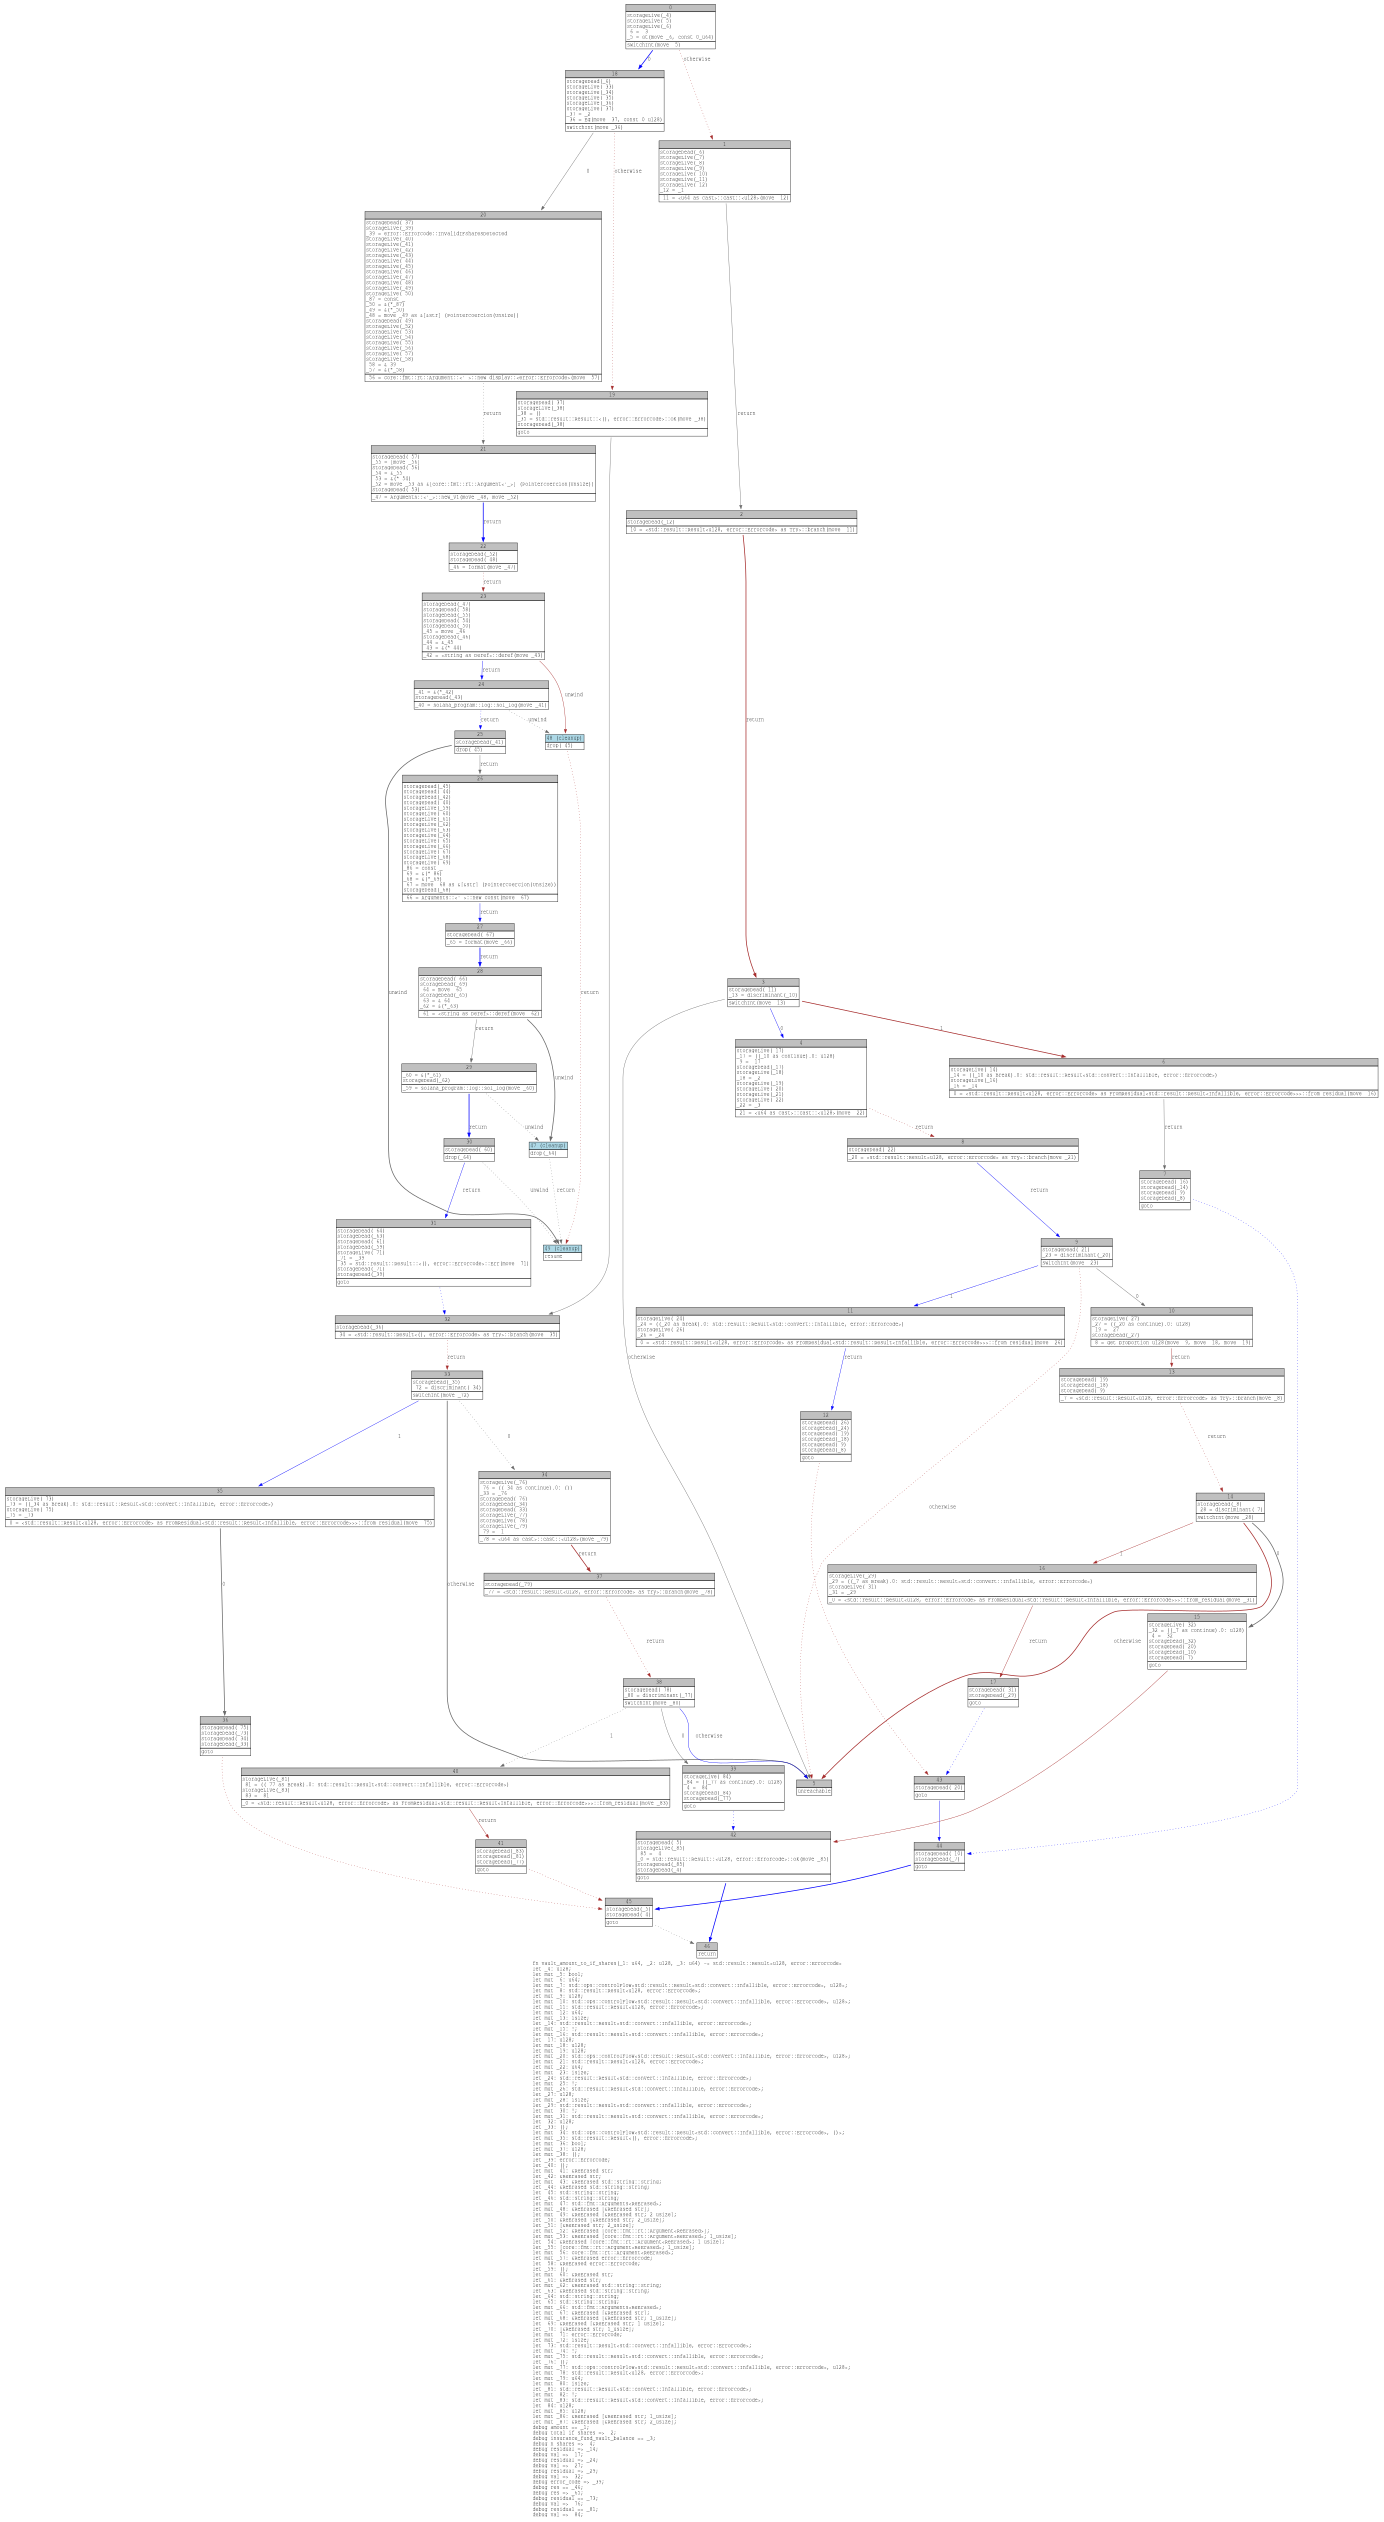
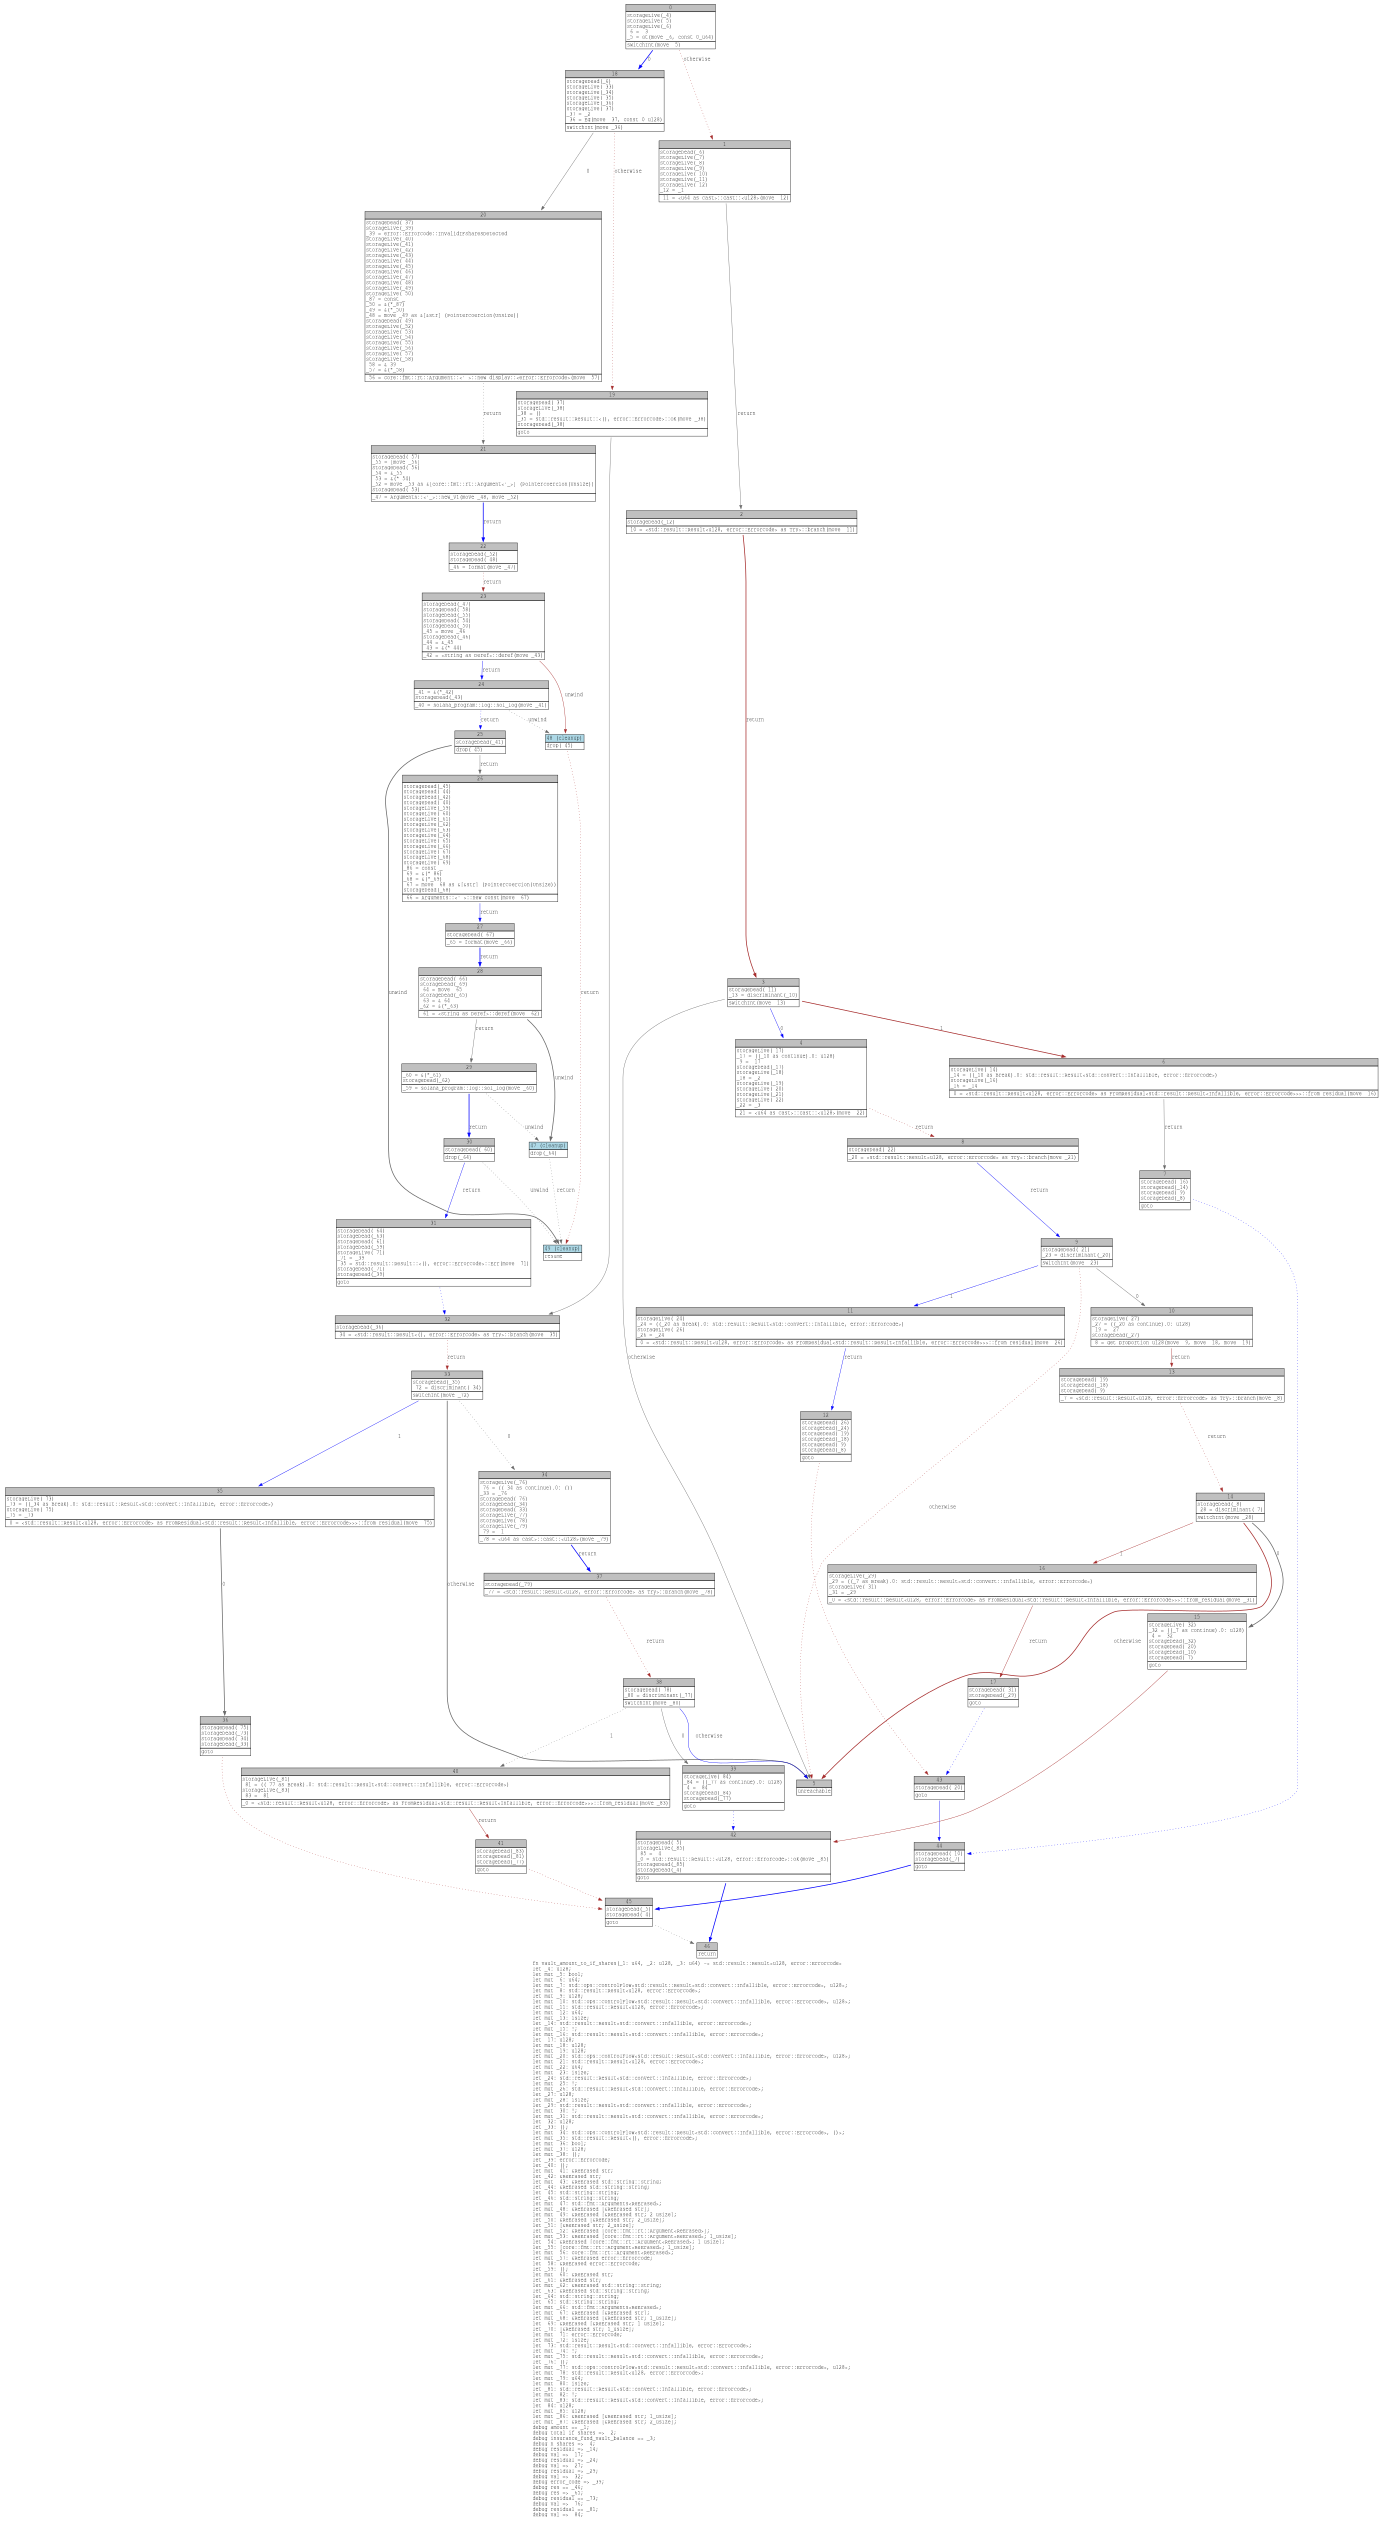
(580, 1557) -> (580, 1557)
